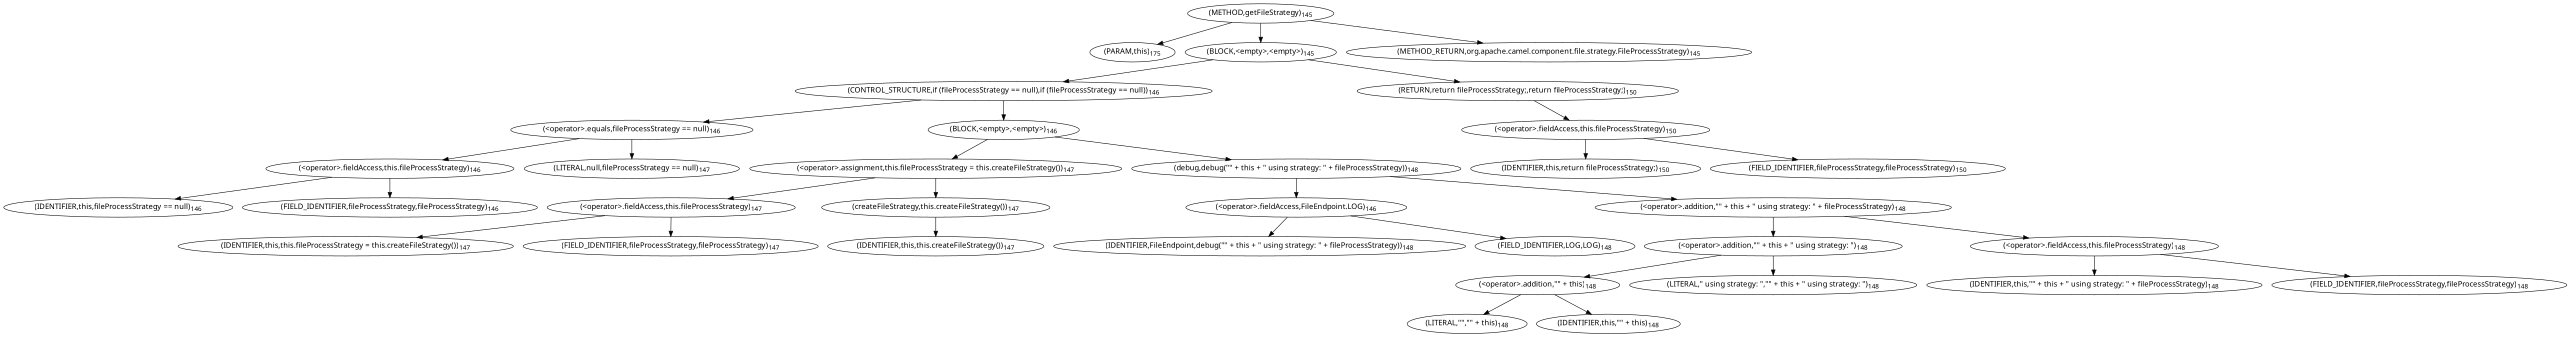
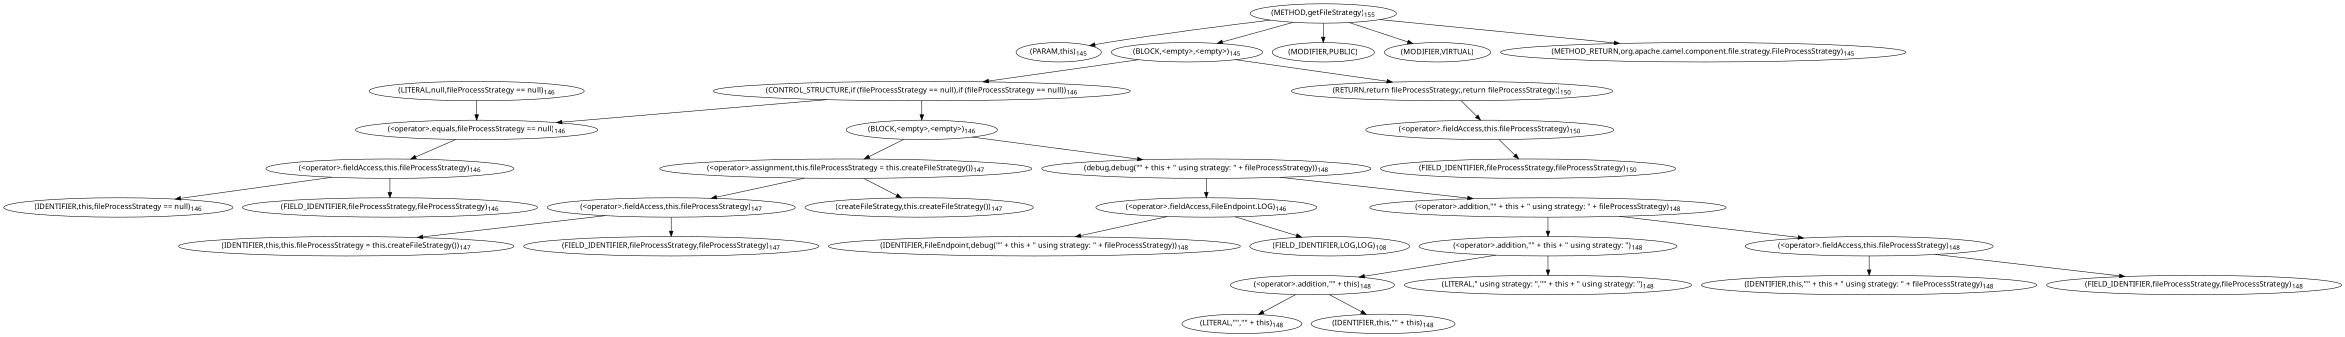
(1307, 13) -> (1370, 13)
(1155, 51) -> (1082, 51)
none -> (1323, 52)
none -> (1437, 52)
(632, 147) -> (477, 108)
(705, 168) -> (549, 90)
(1586, 169) -> none
(1606, 245) -> (1381, 245)
(936, 246) -> none
